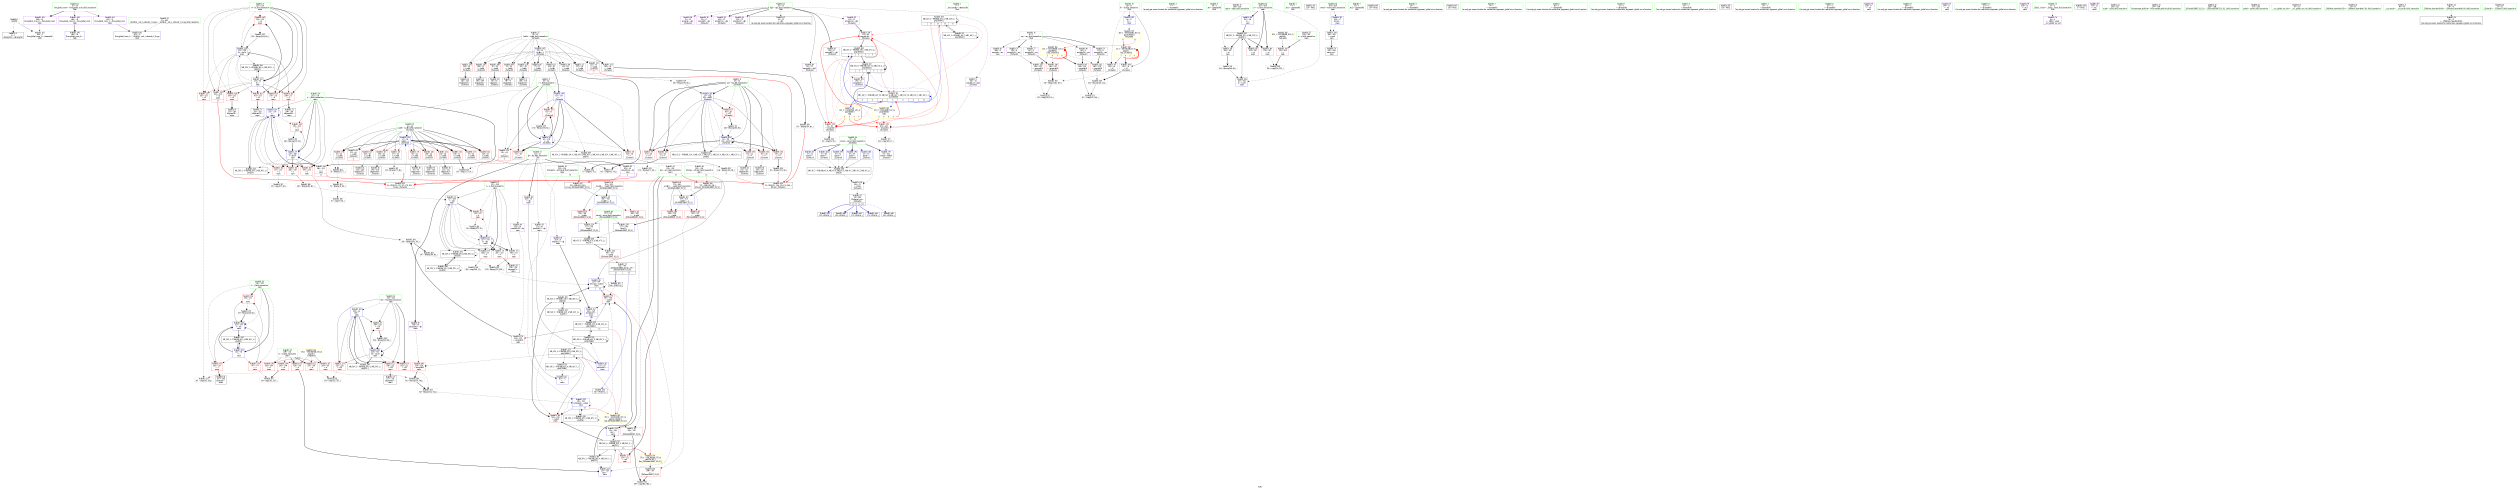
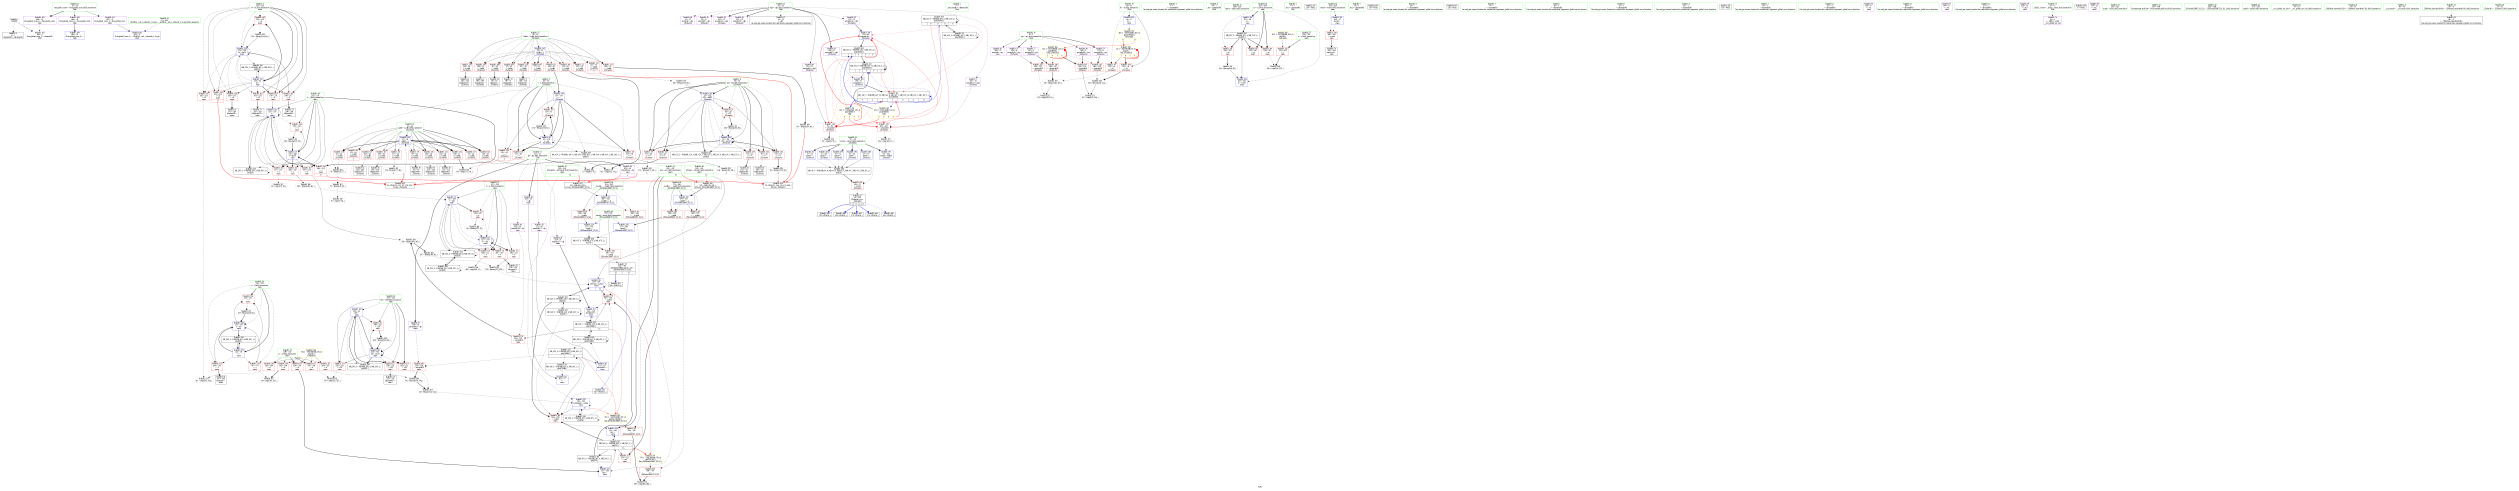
(847, 177) -> (847, 177)
